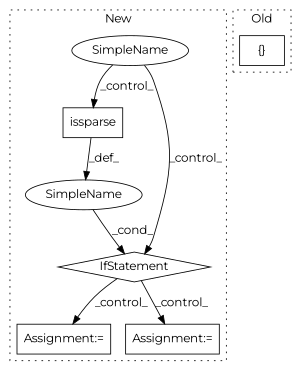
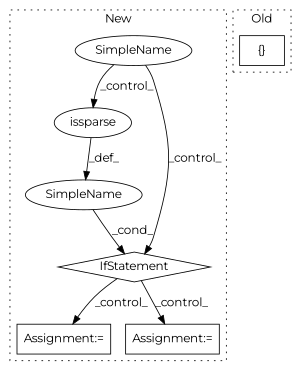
(93, 123) -> (93, 123)
